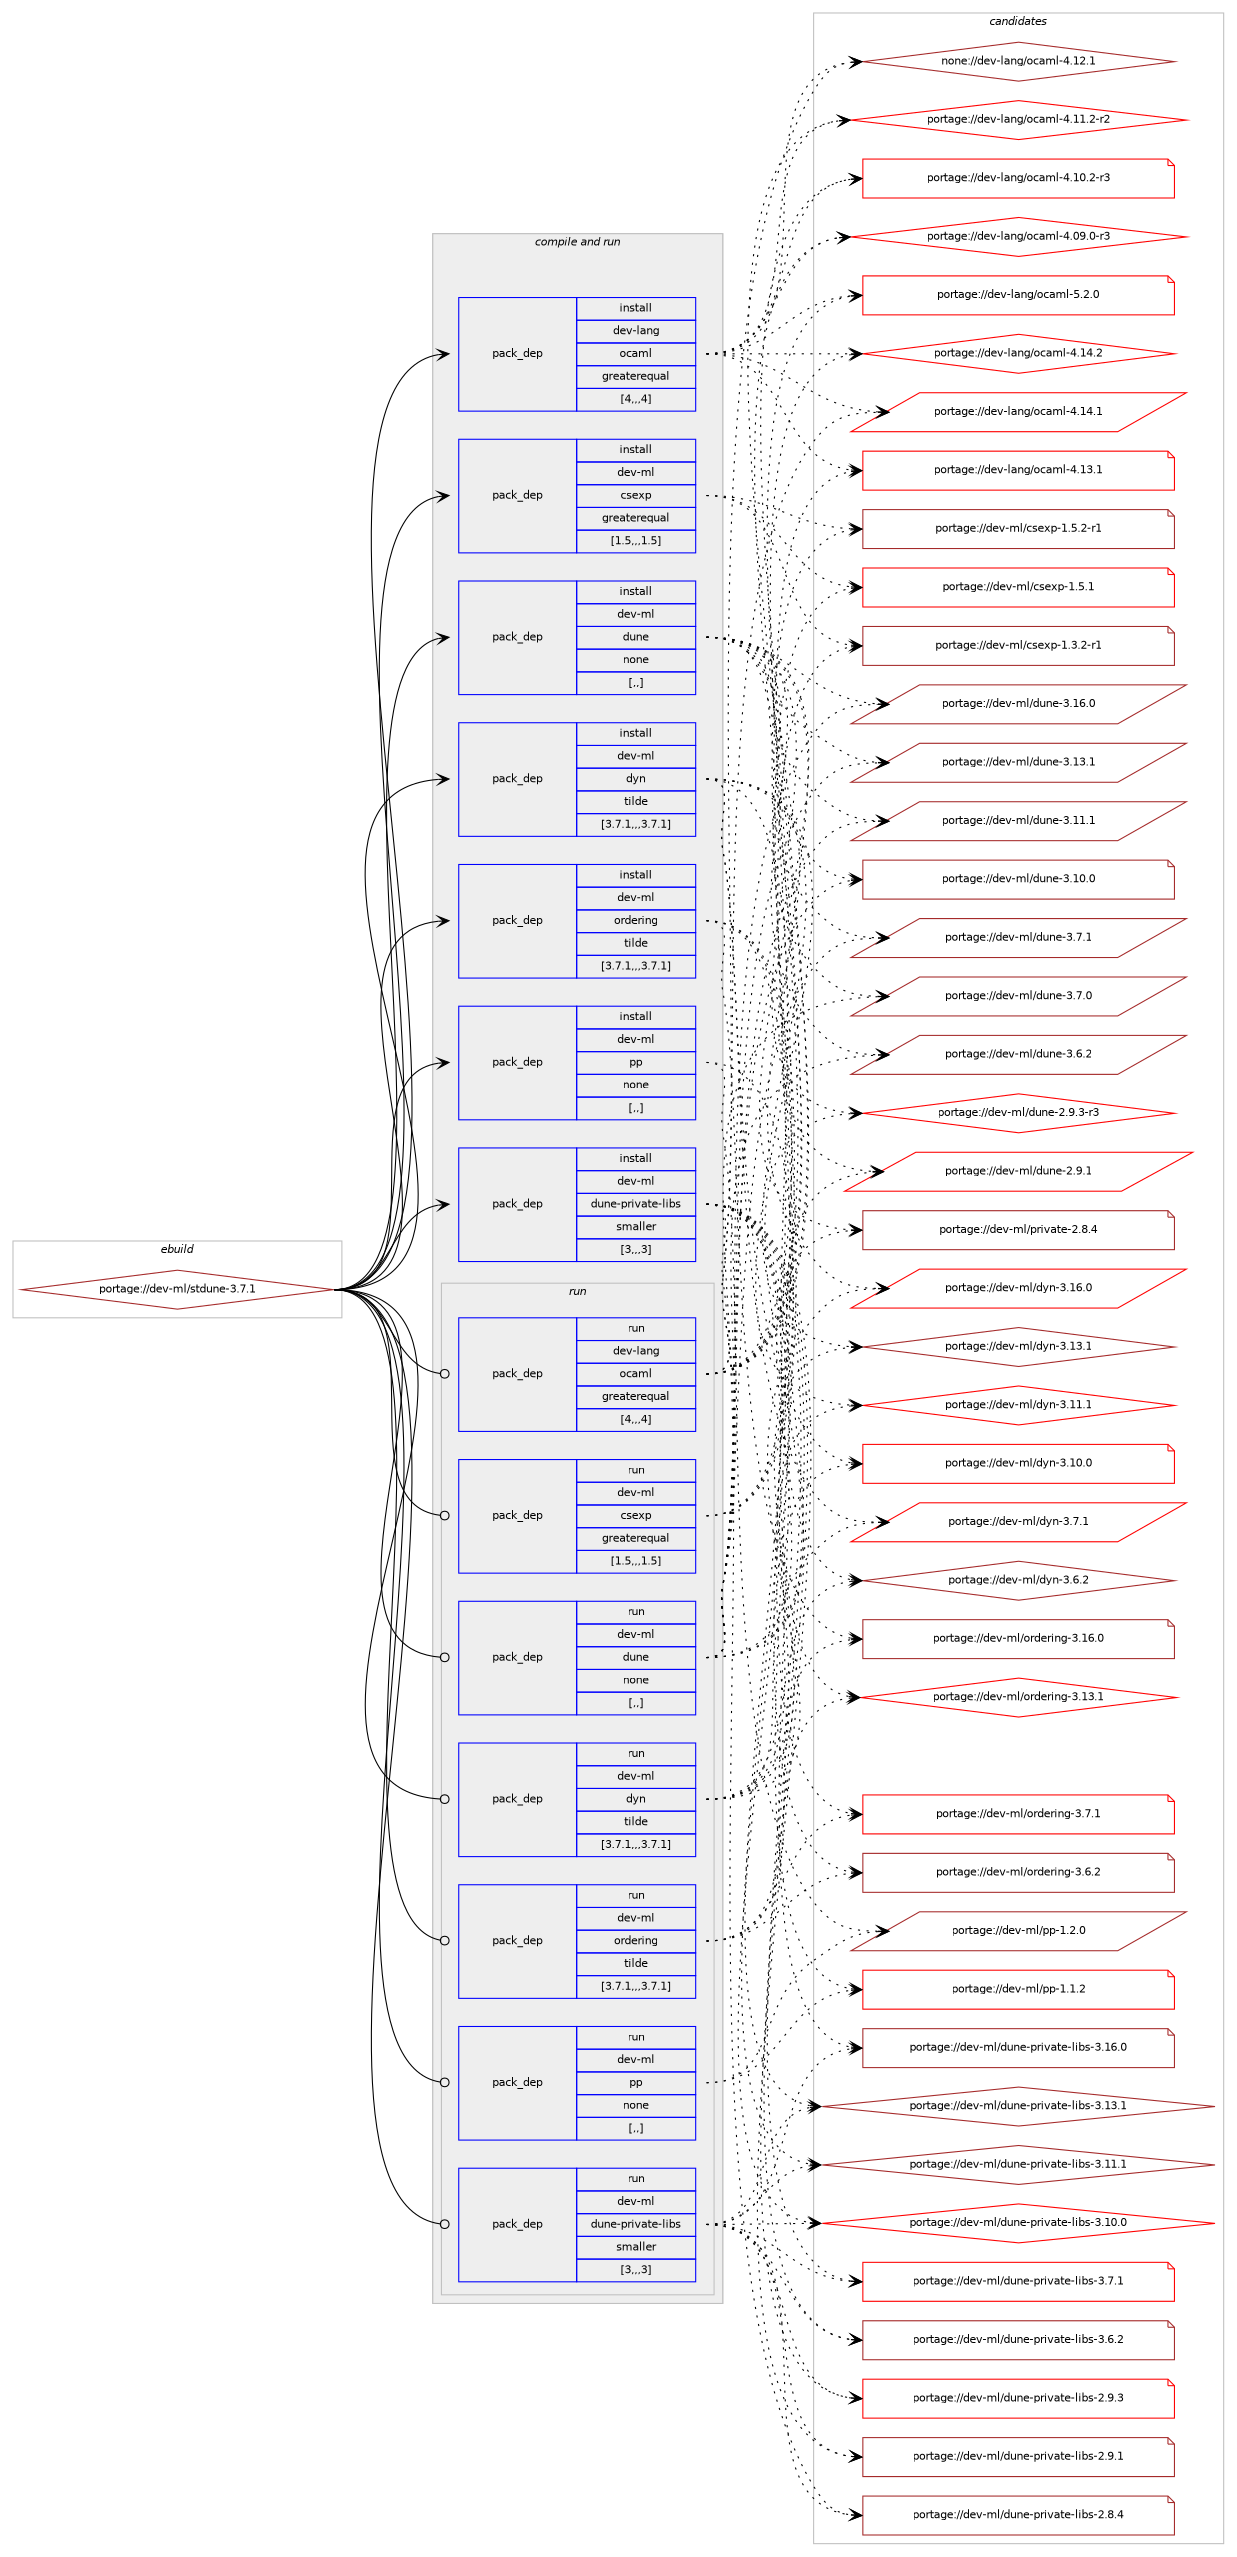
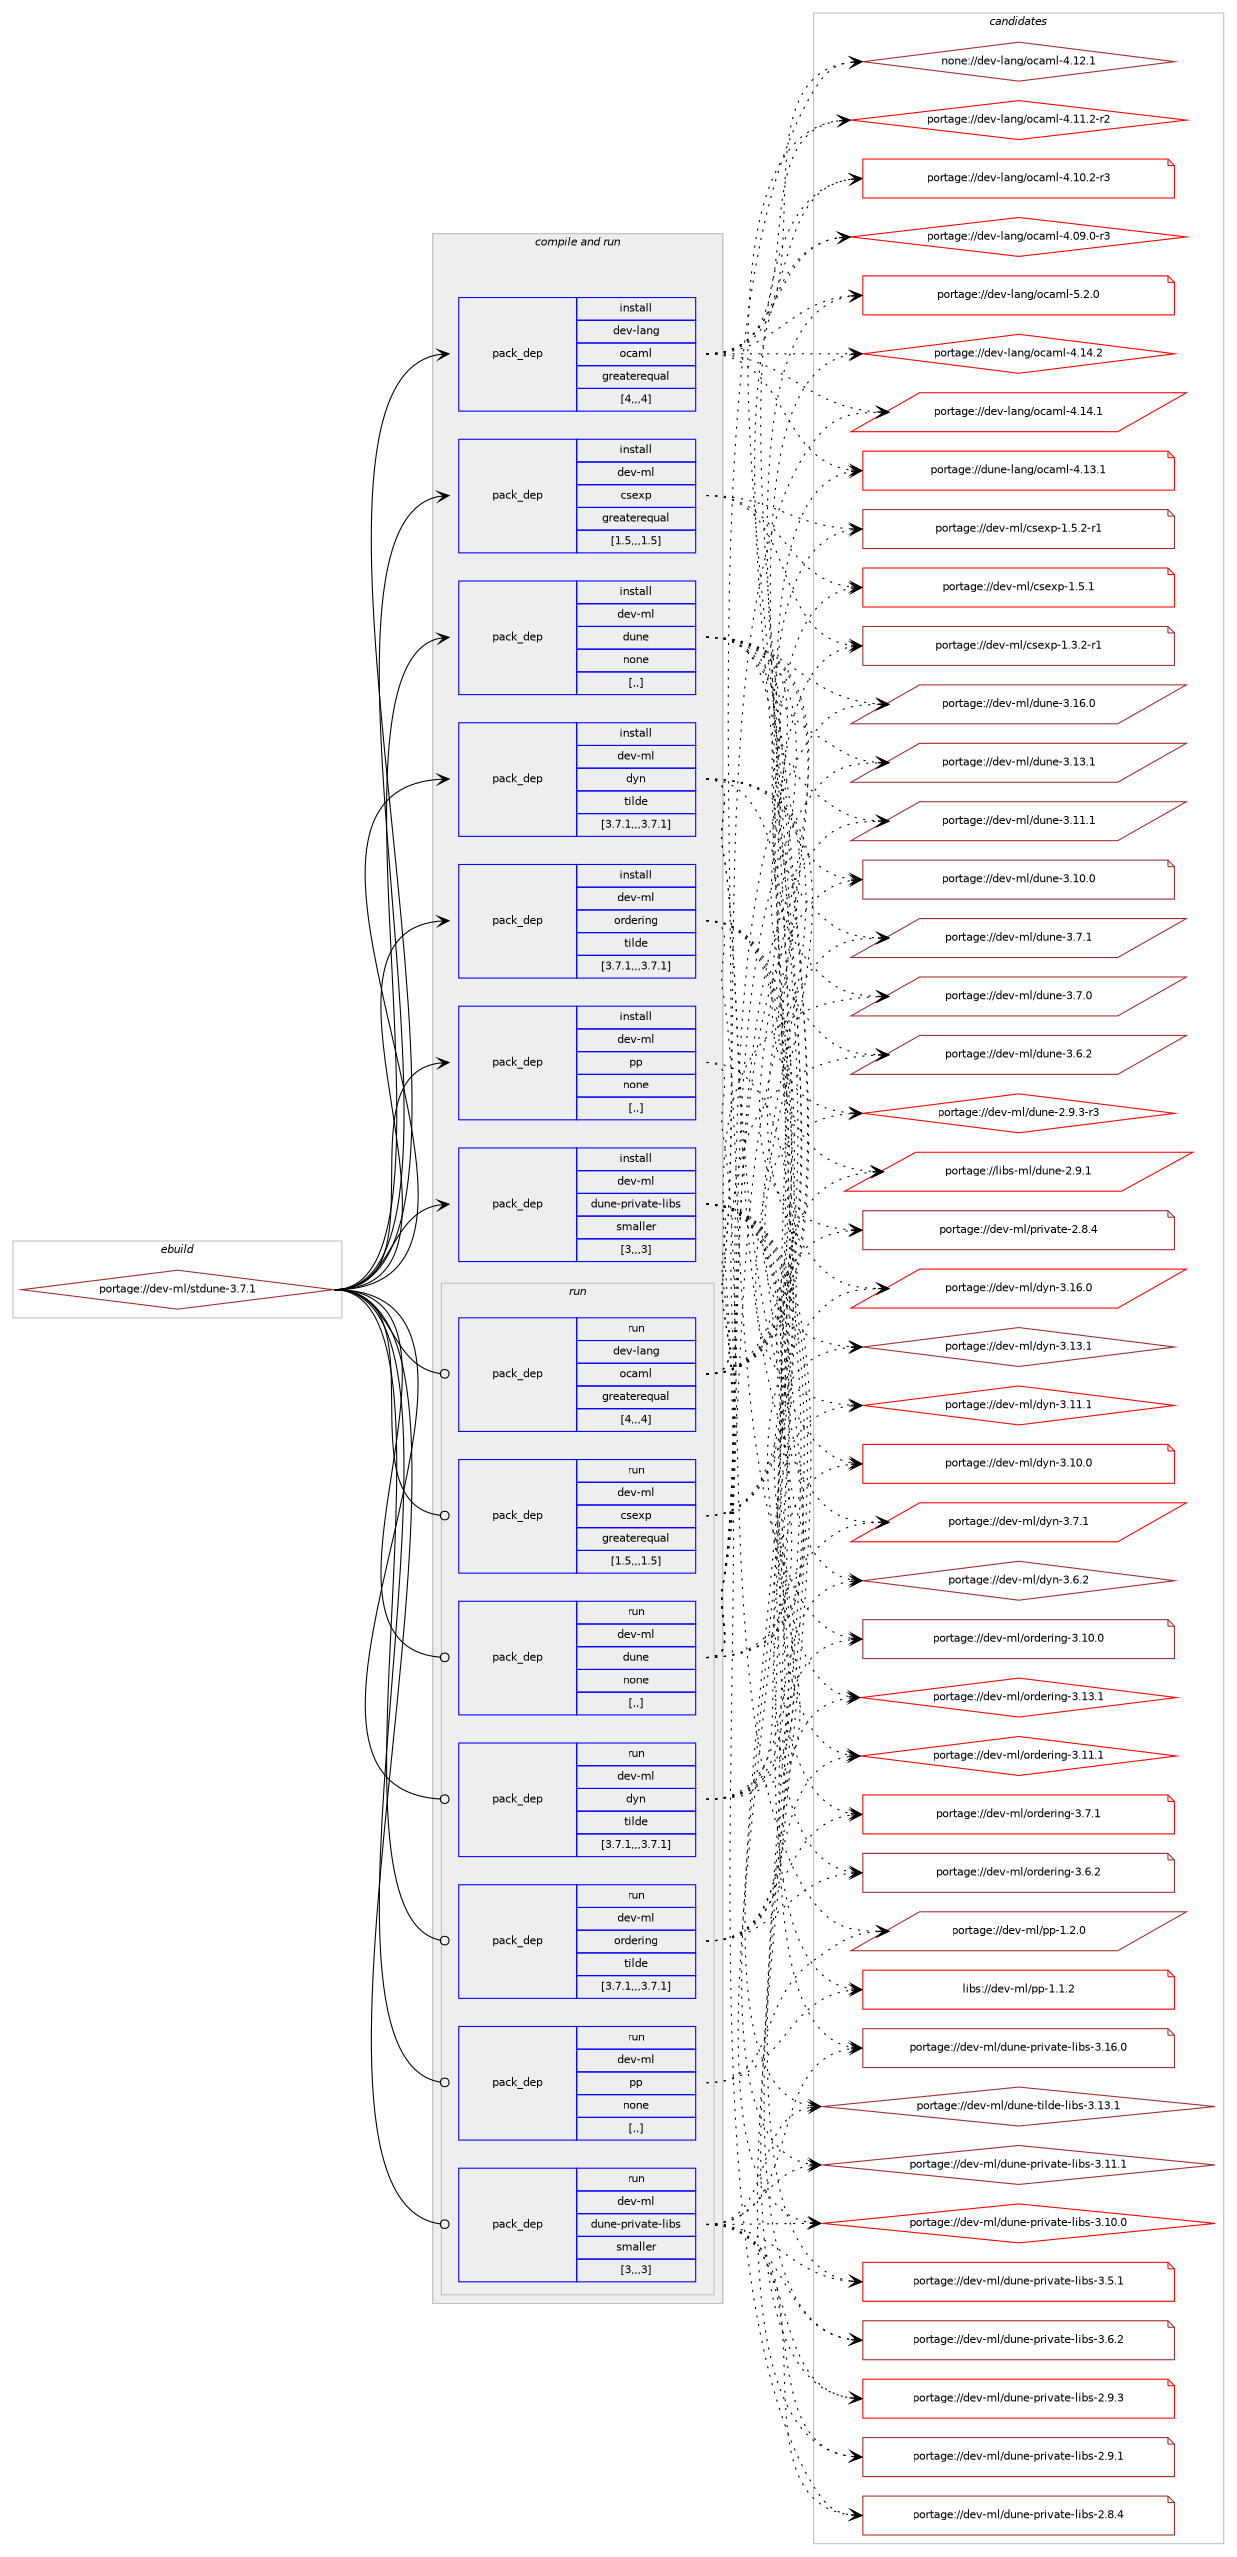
(1019, 471) -> (1019, 471)
(1019, 1172) -> (1019, 1172)
(1019, 1639) -> (1019, 1639)
none -> (1019, 1756)
(1019, 1990) -> (1019, 1990)
(1019, 2107) -> (1019, 2107)
(1019, 2282) -> (1019, 2282)
